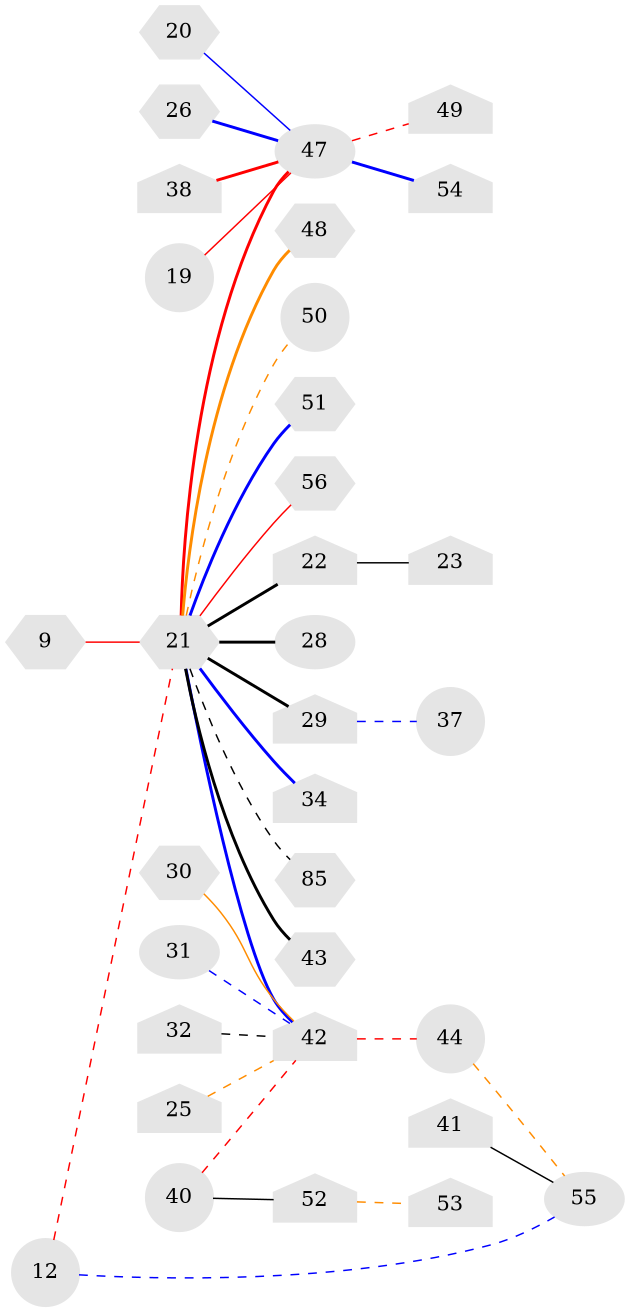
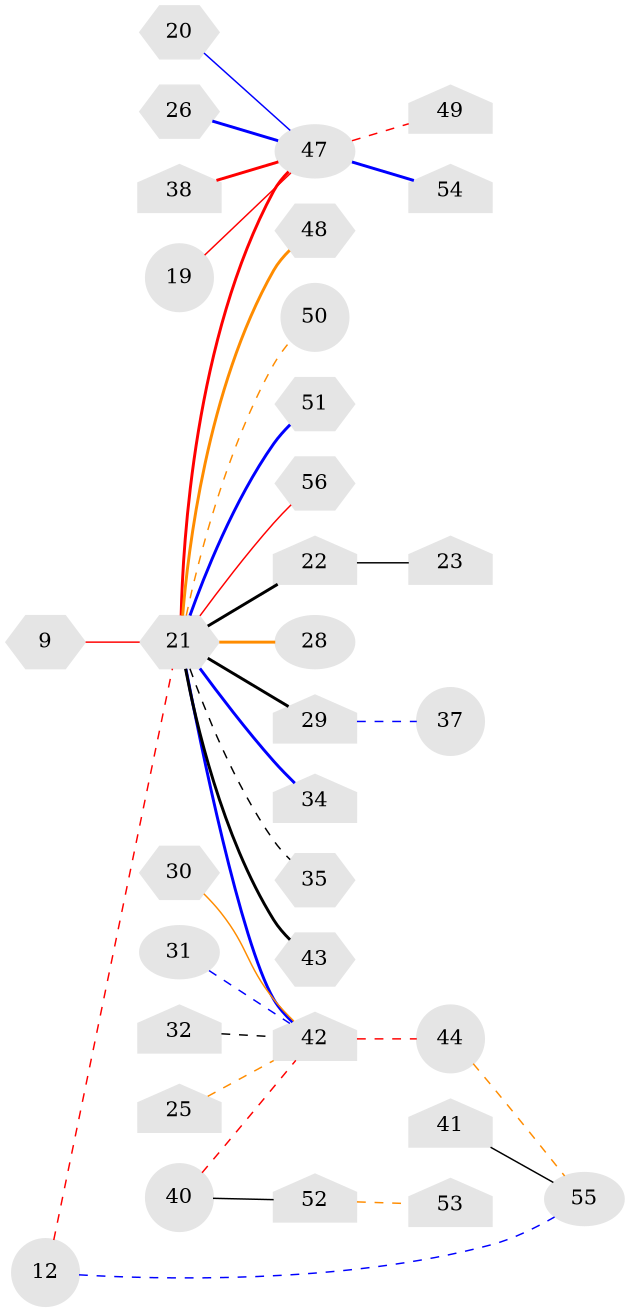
(247, 642) -> (247, 642)
(315, 880) -> (315, 880)
